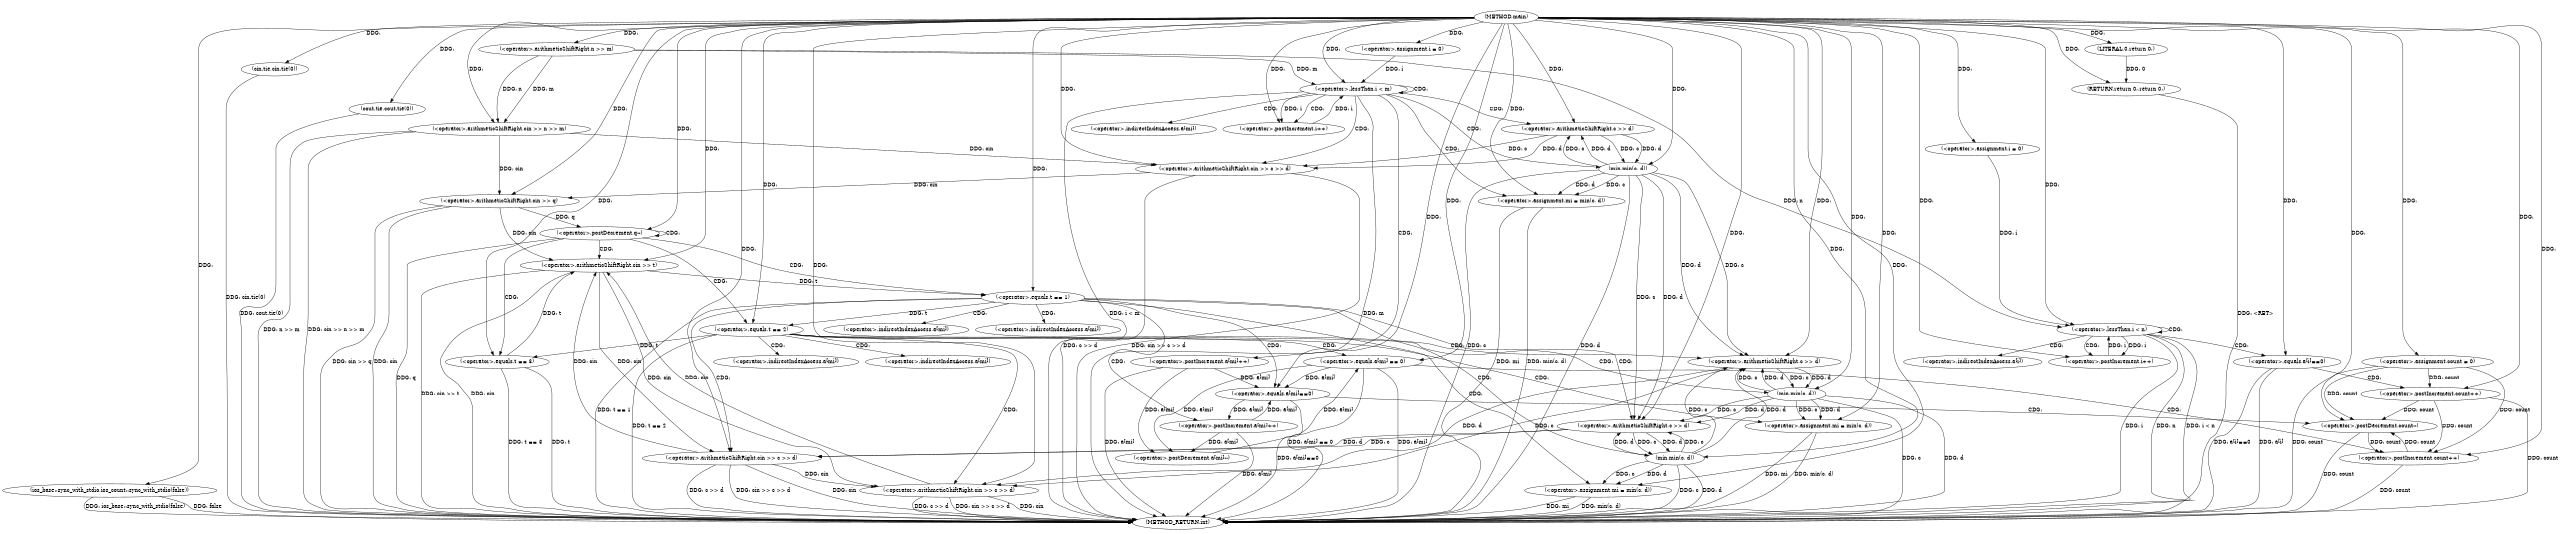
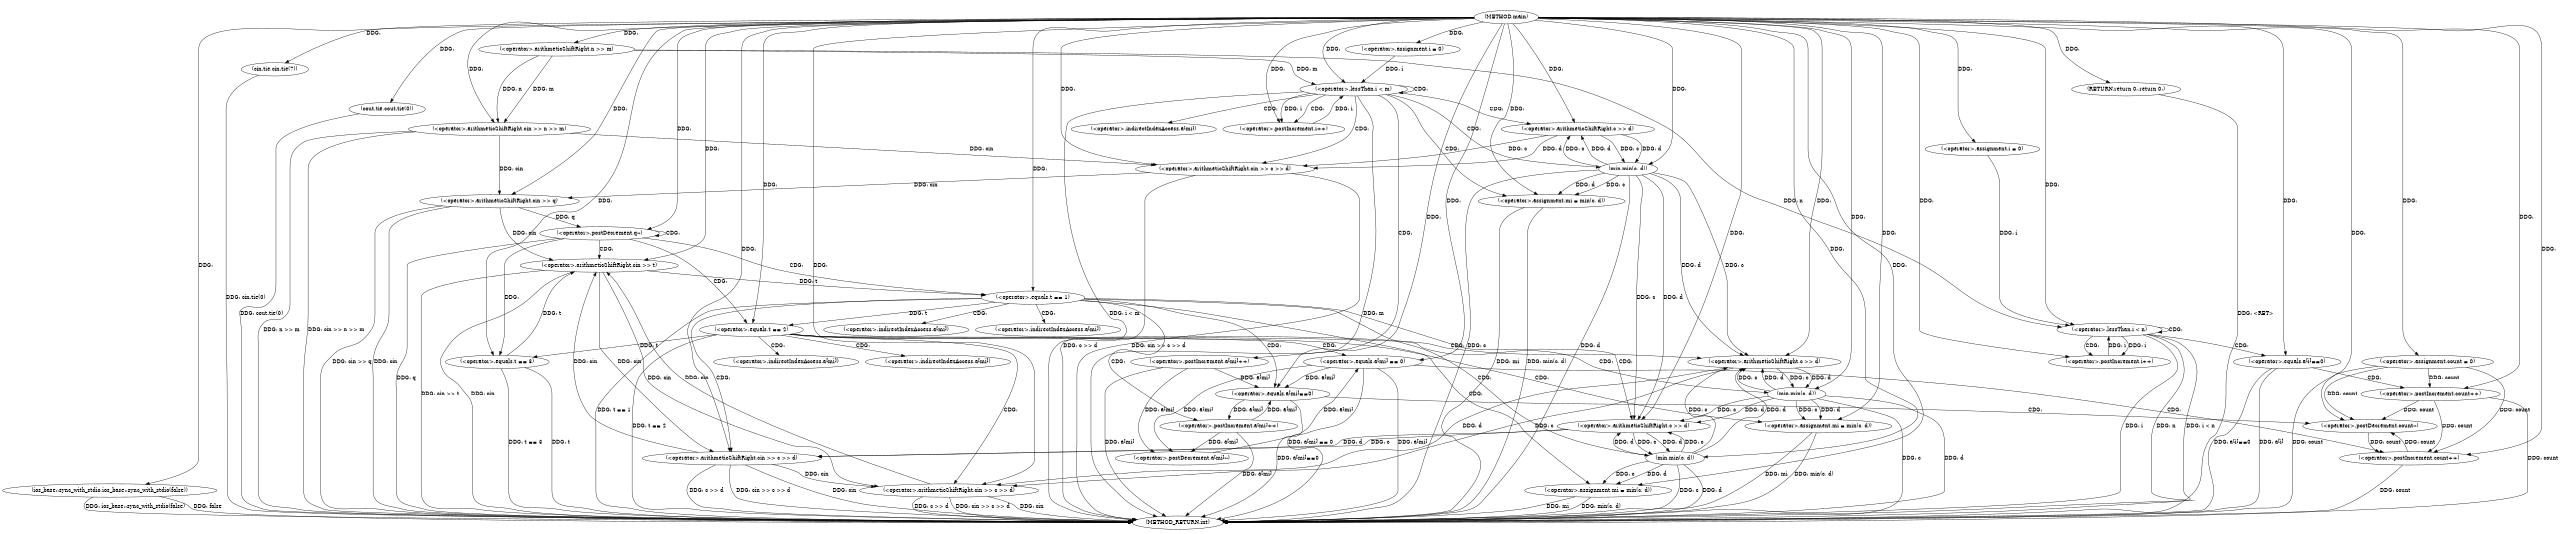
(2126, 49) -> none
(275, 69) -> (275, 69)
(513, 298) -> (513, 298)
(1973, 362) -> none
(110, 491) -> (110, 491)
(1813, 521) -> none
